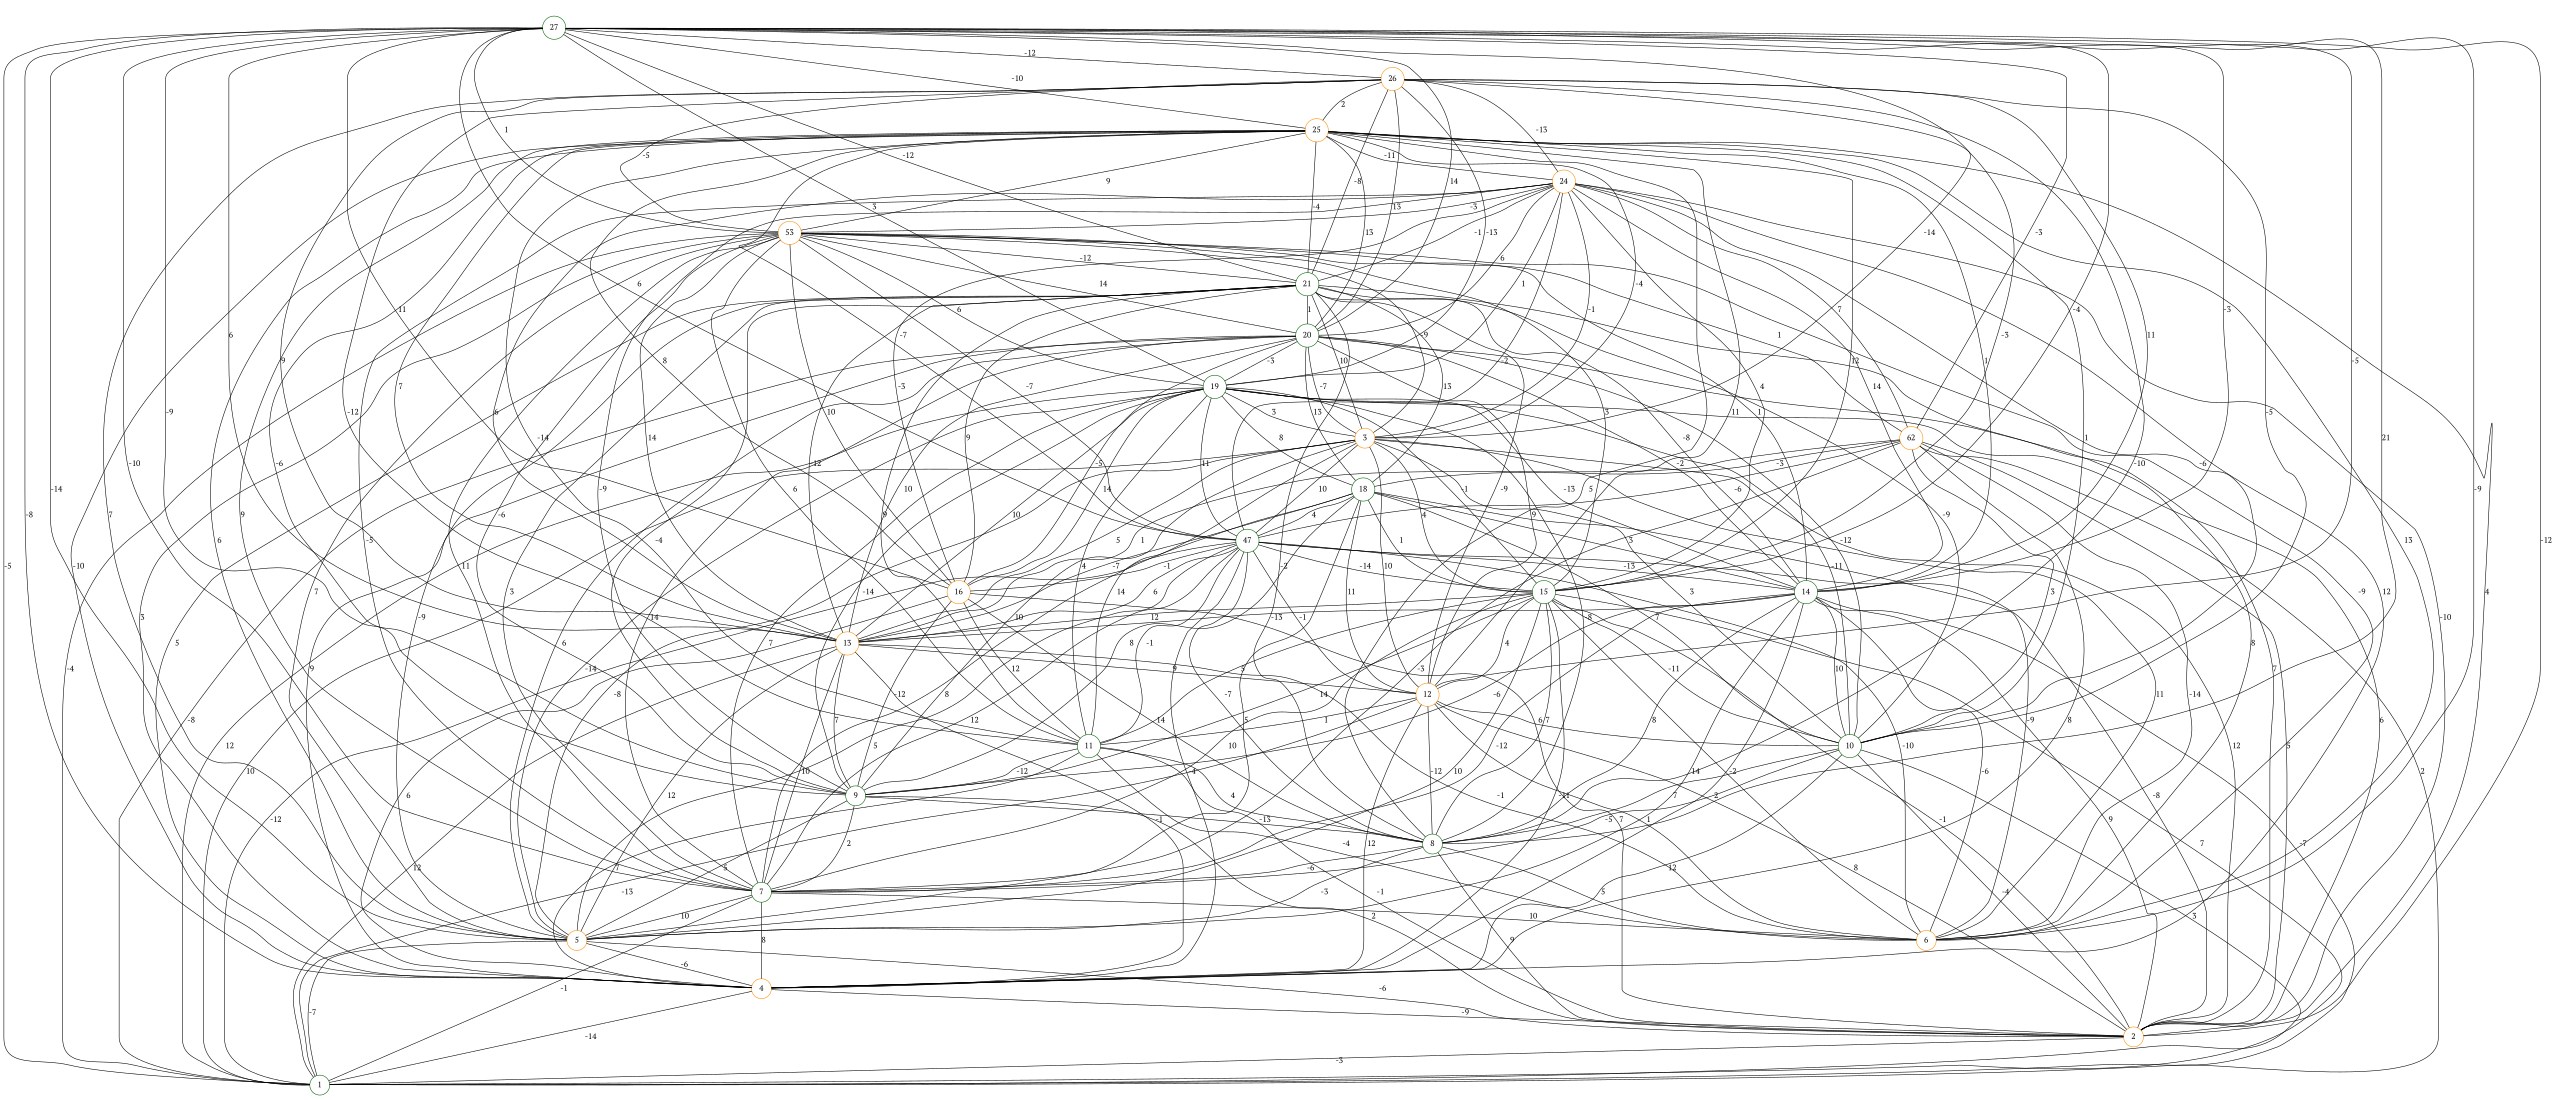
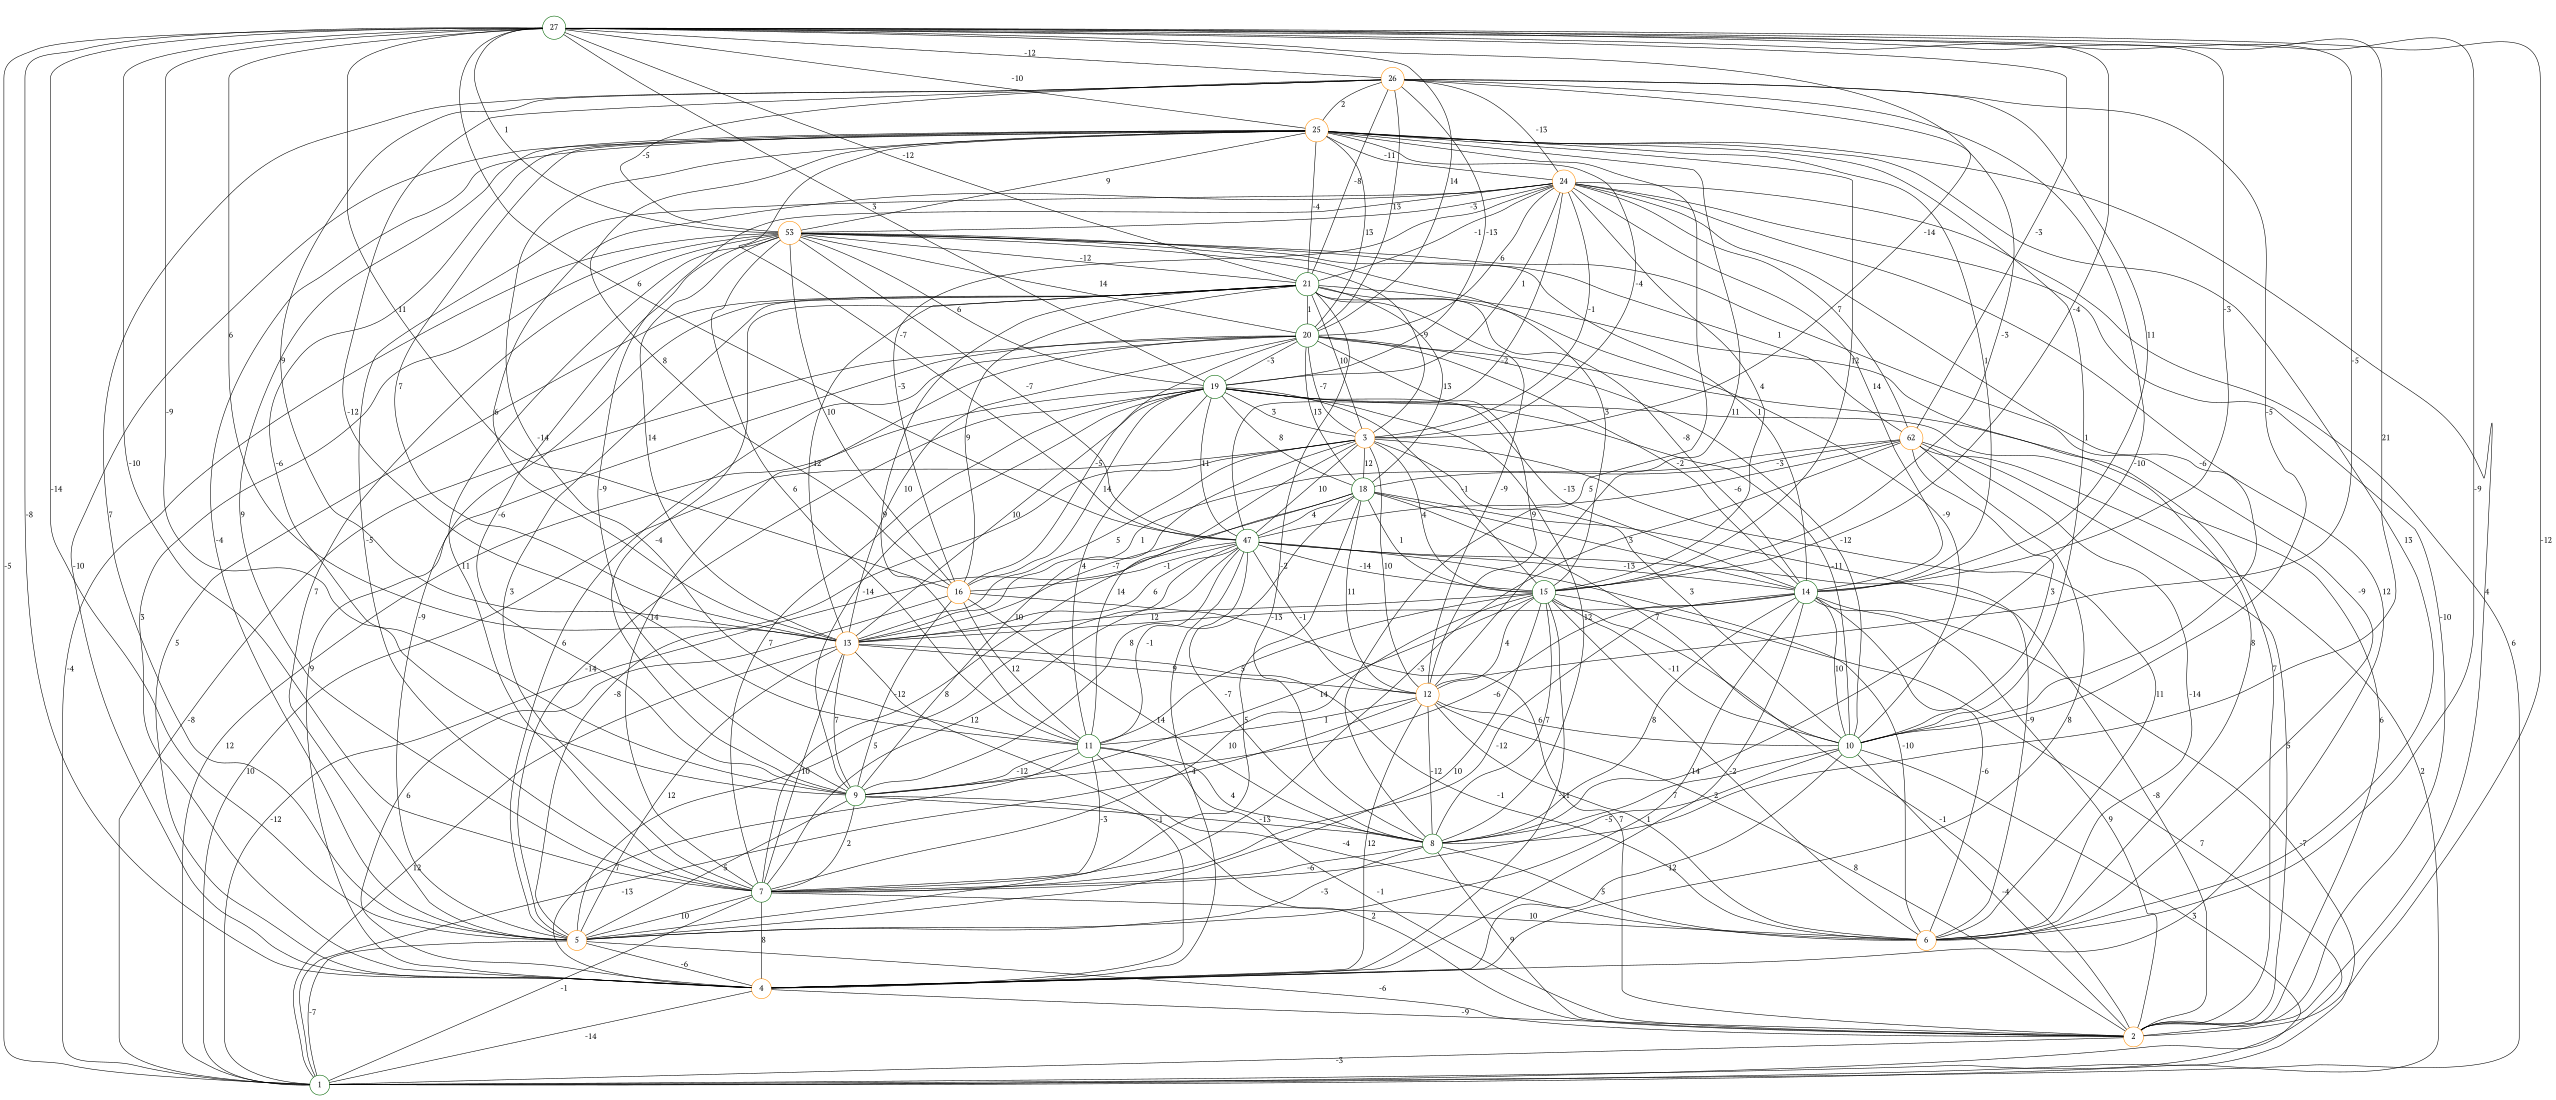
(219, 541) -> (219, 541)
(1975, 565) -> (1364, 463)
(1588, 618) -> (1588, 618)
none -> (1081, 870)
none -> (2173, 1070)
